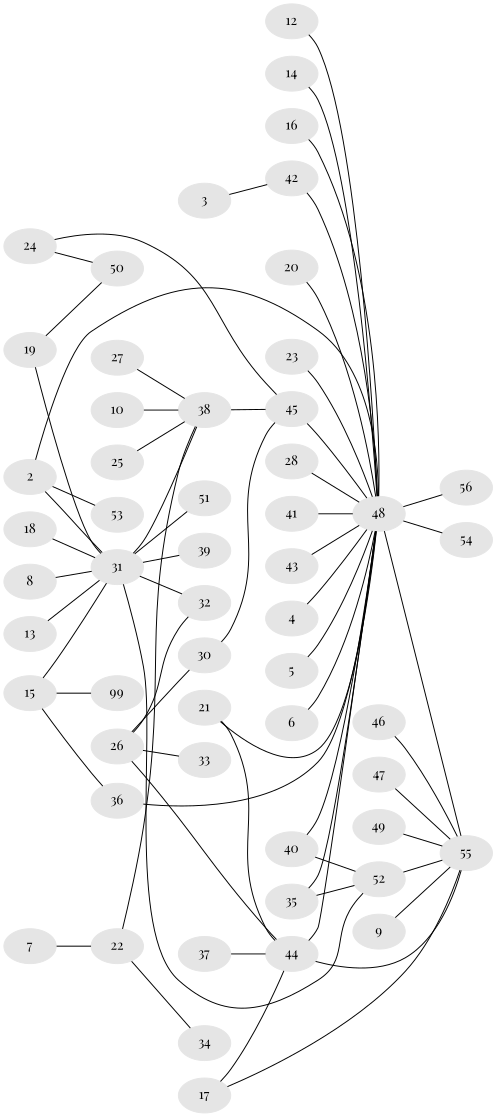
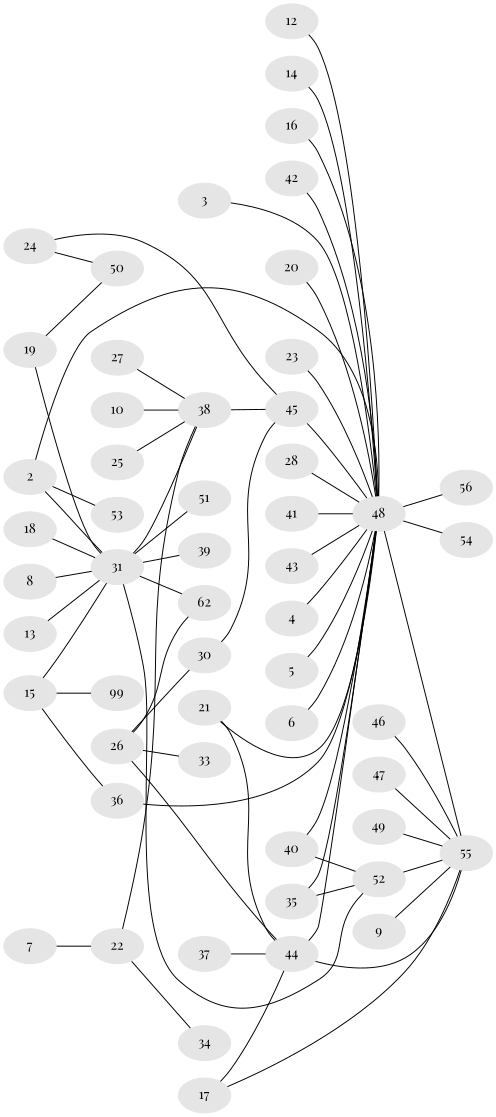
(248, 190) -> (344, 301)
(205, 603) -> (205, 603)
